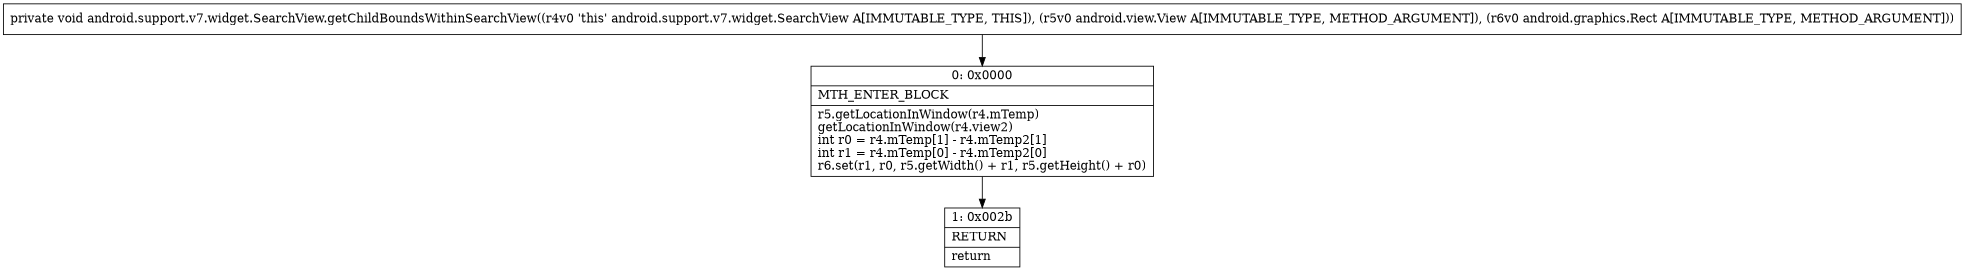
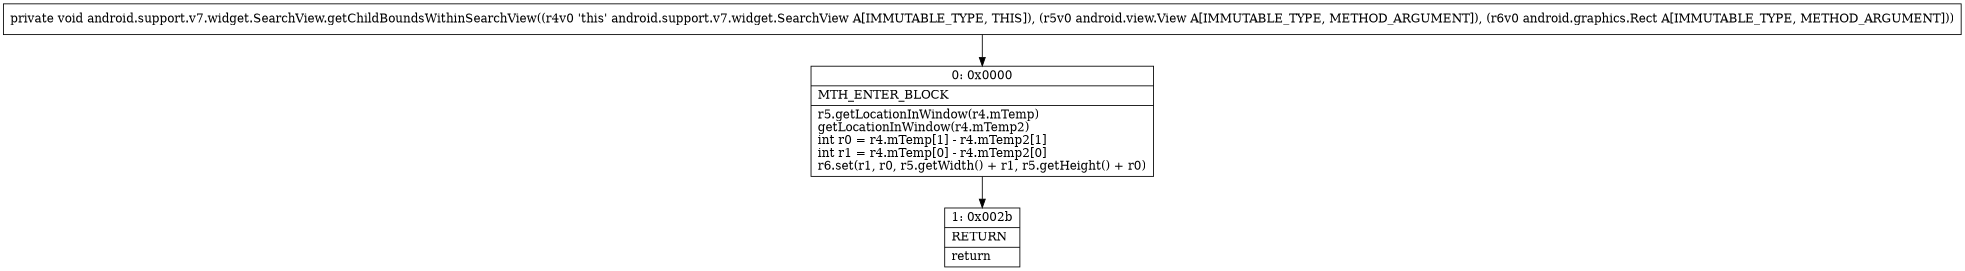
(916, 128) -> (924, 128)
